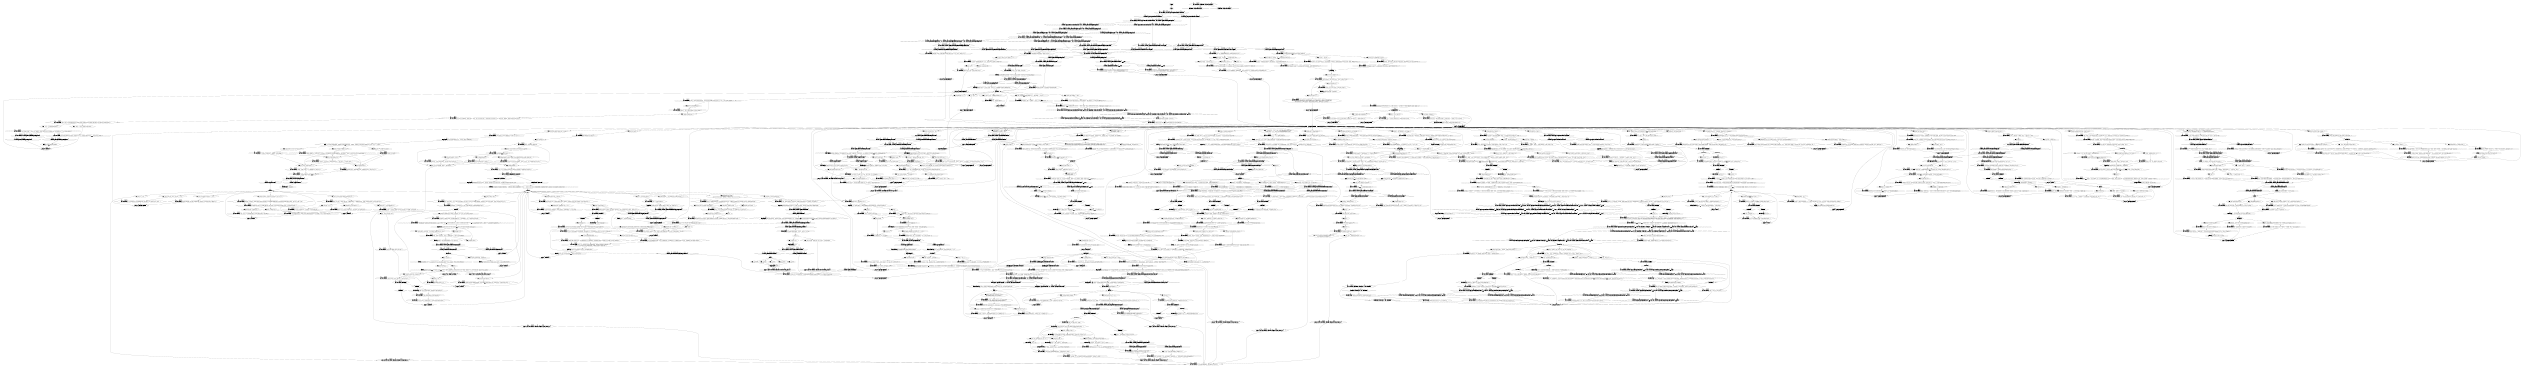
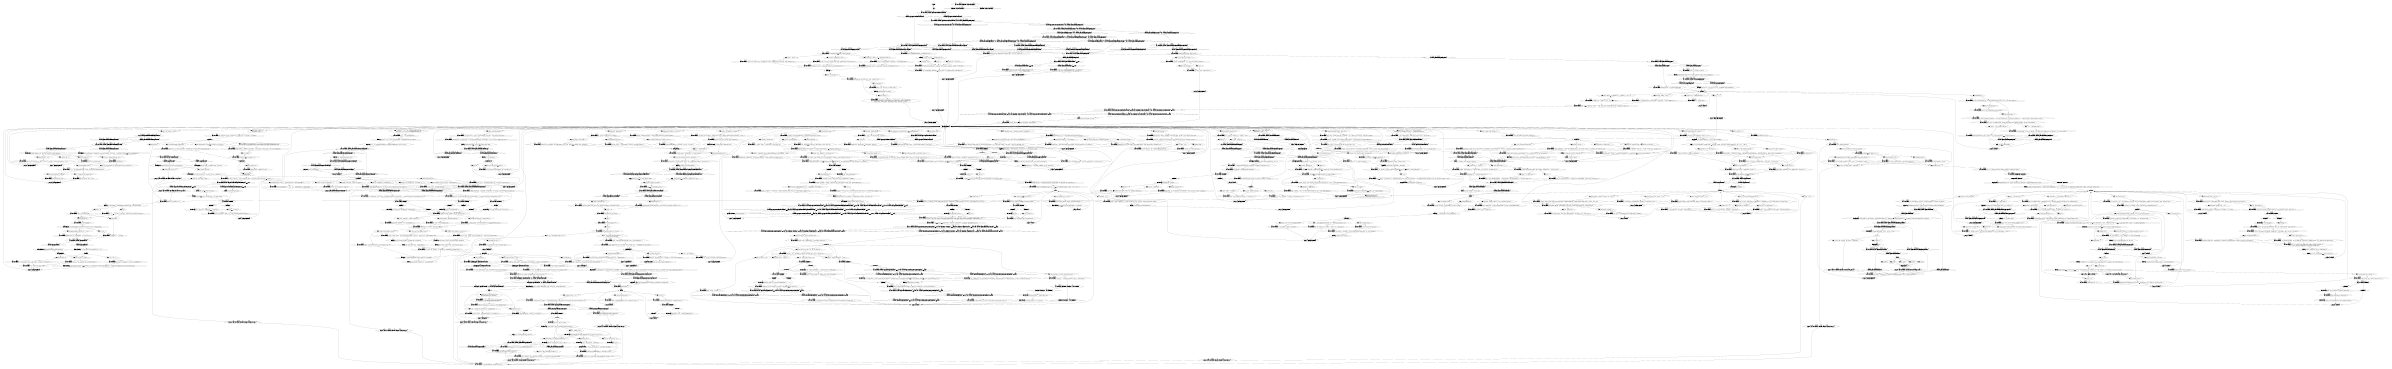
none -> (624, 240)
